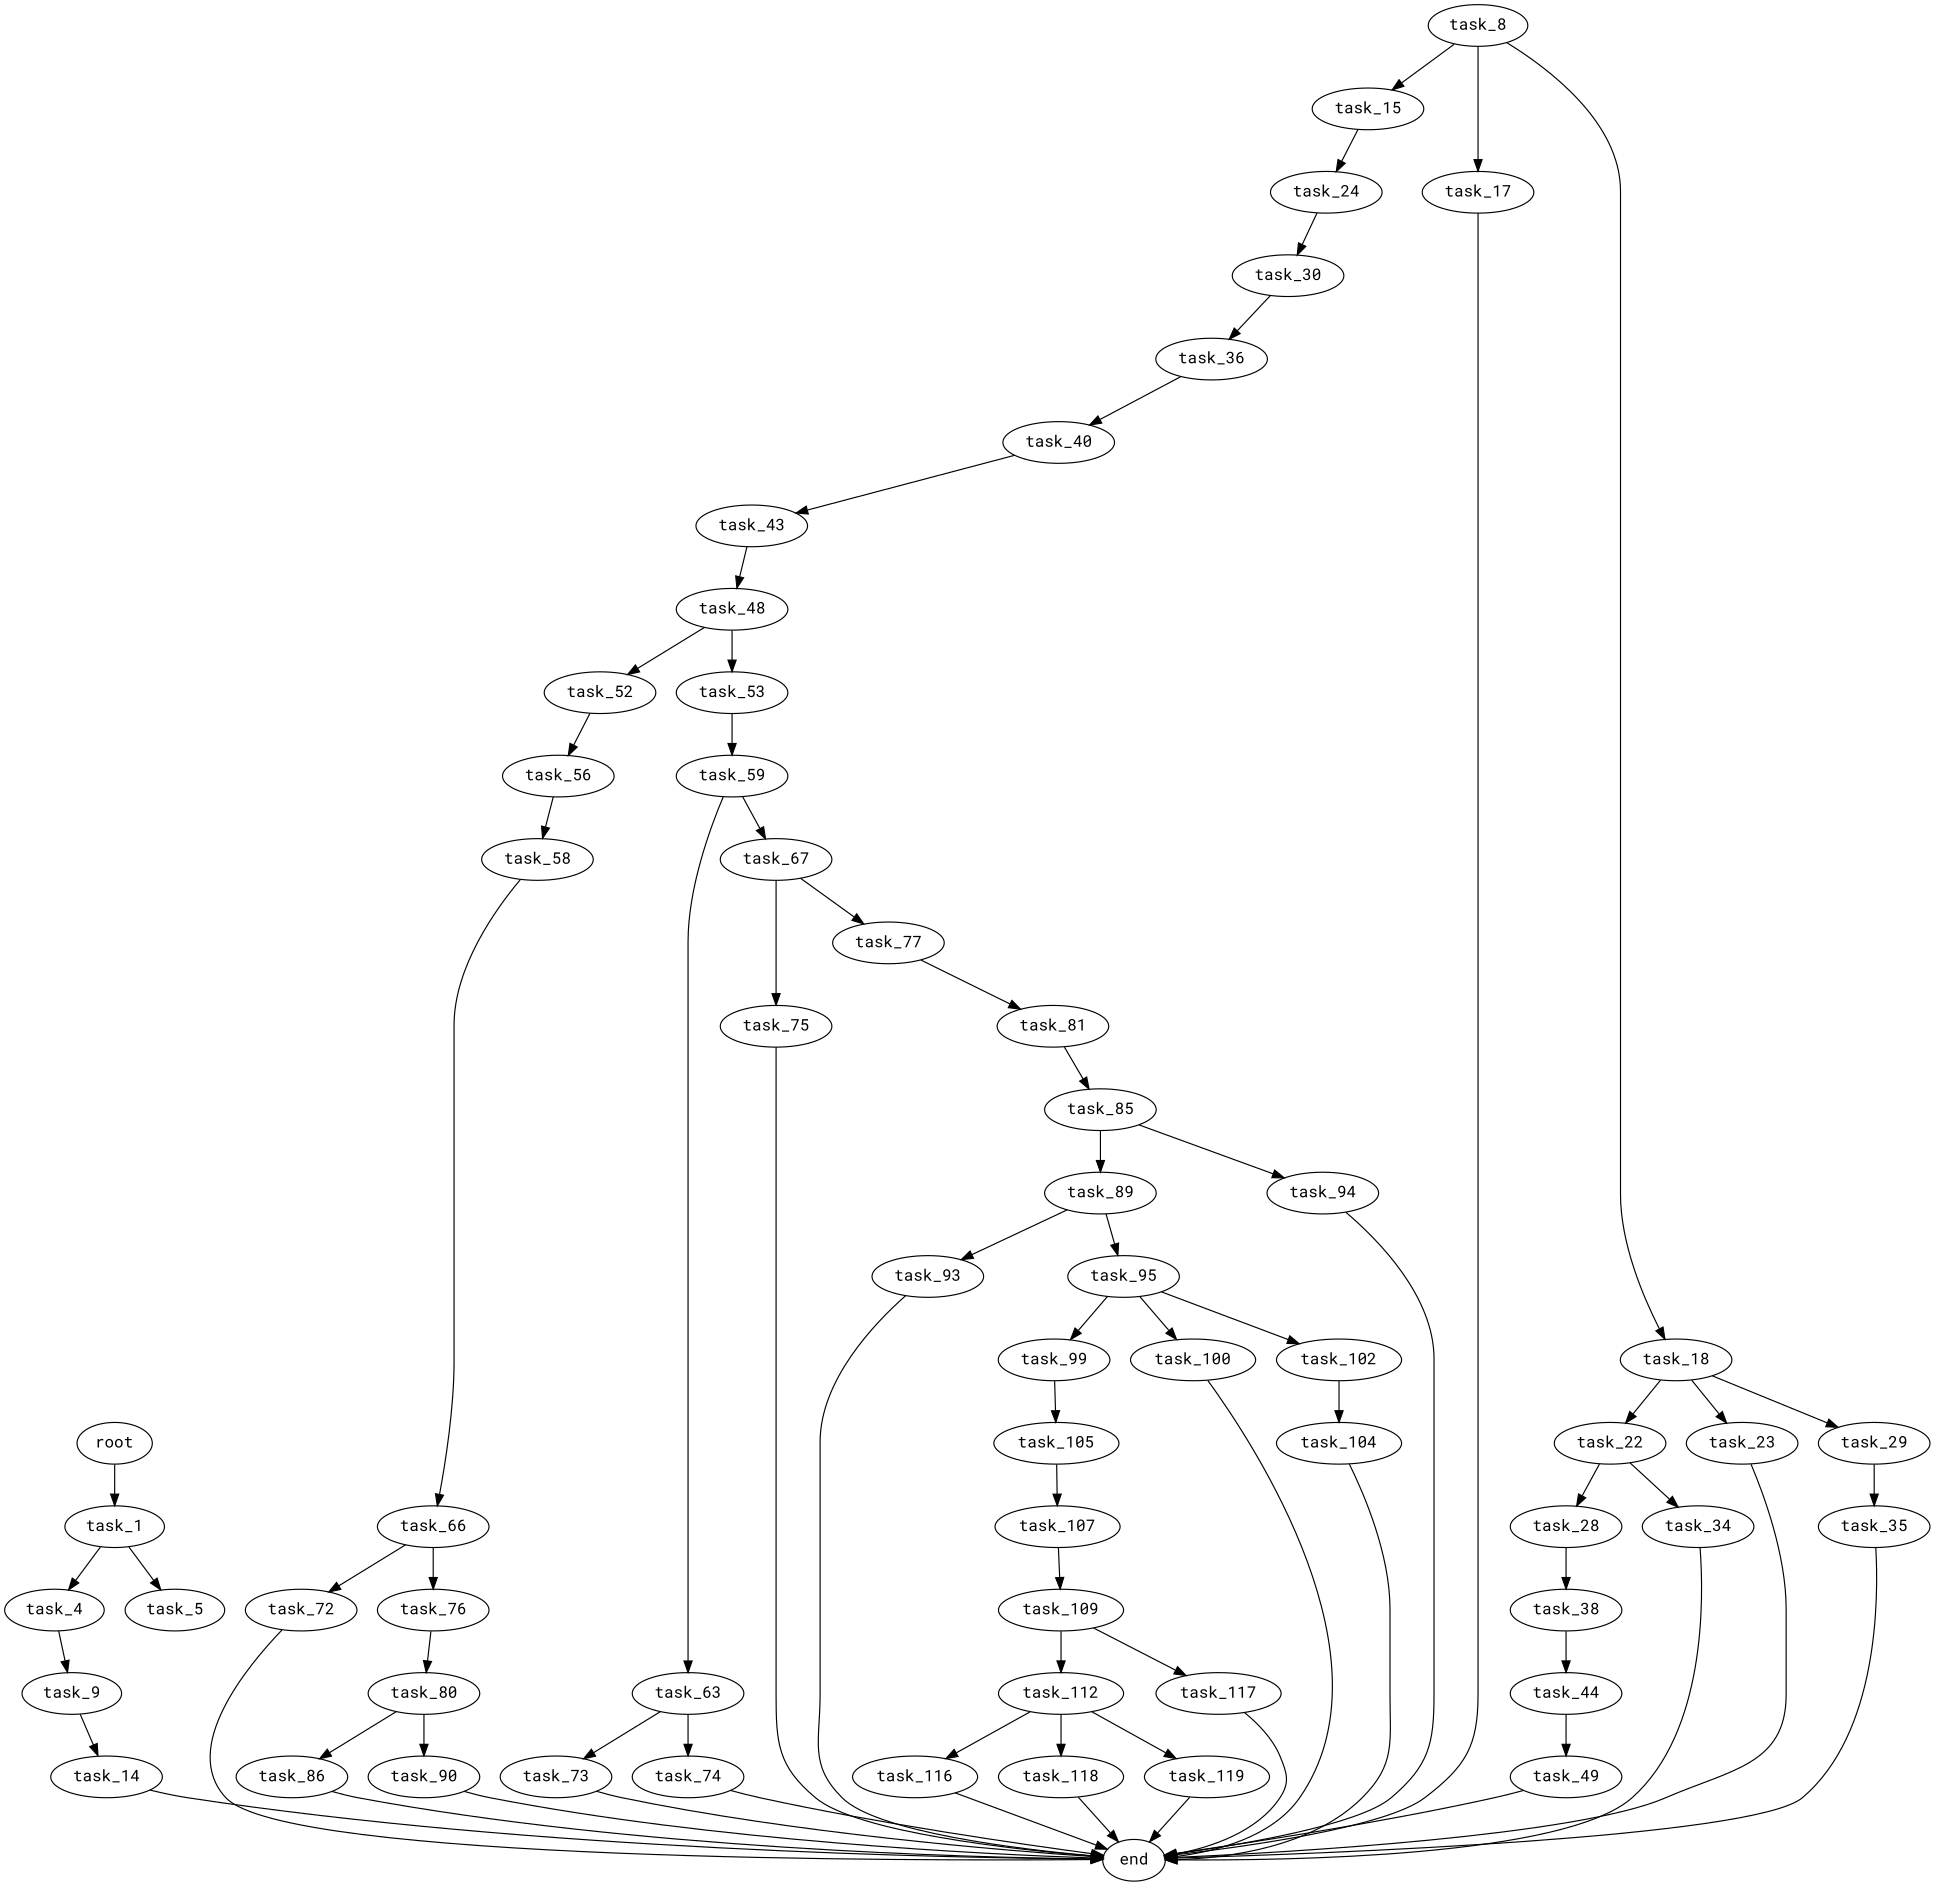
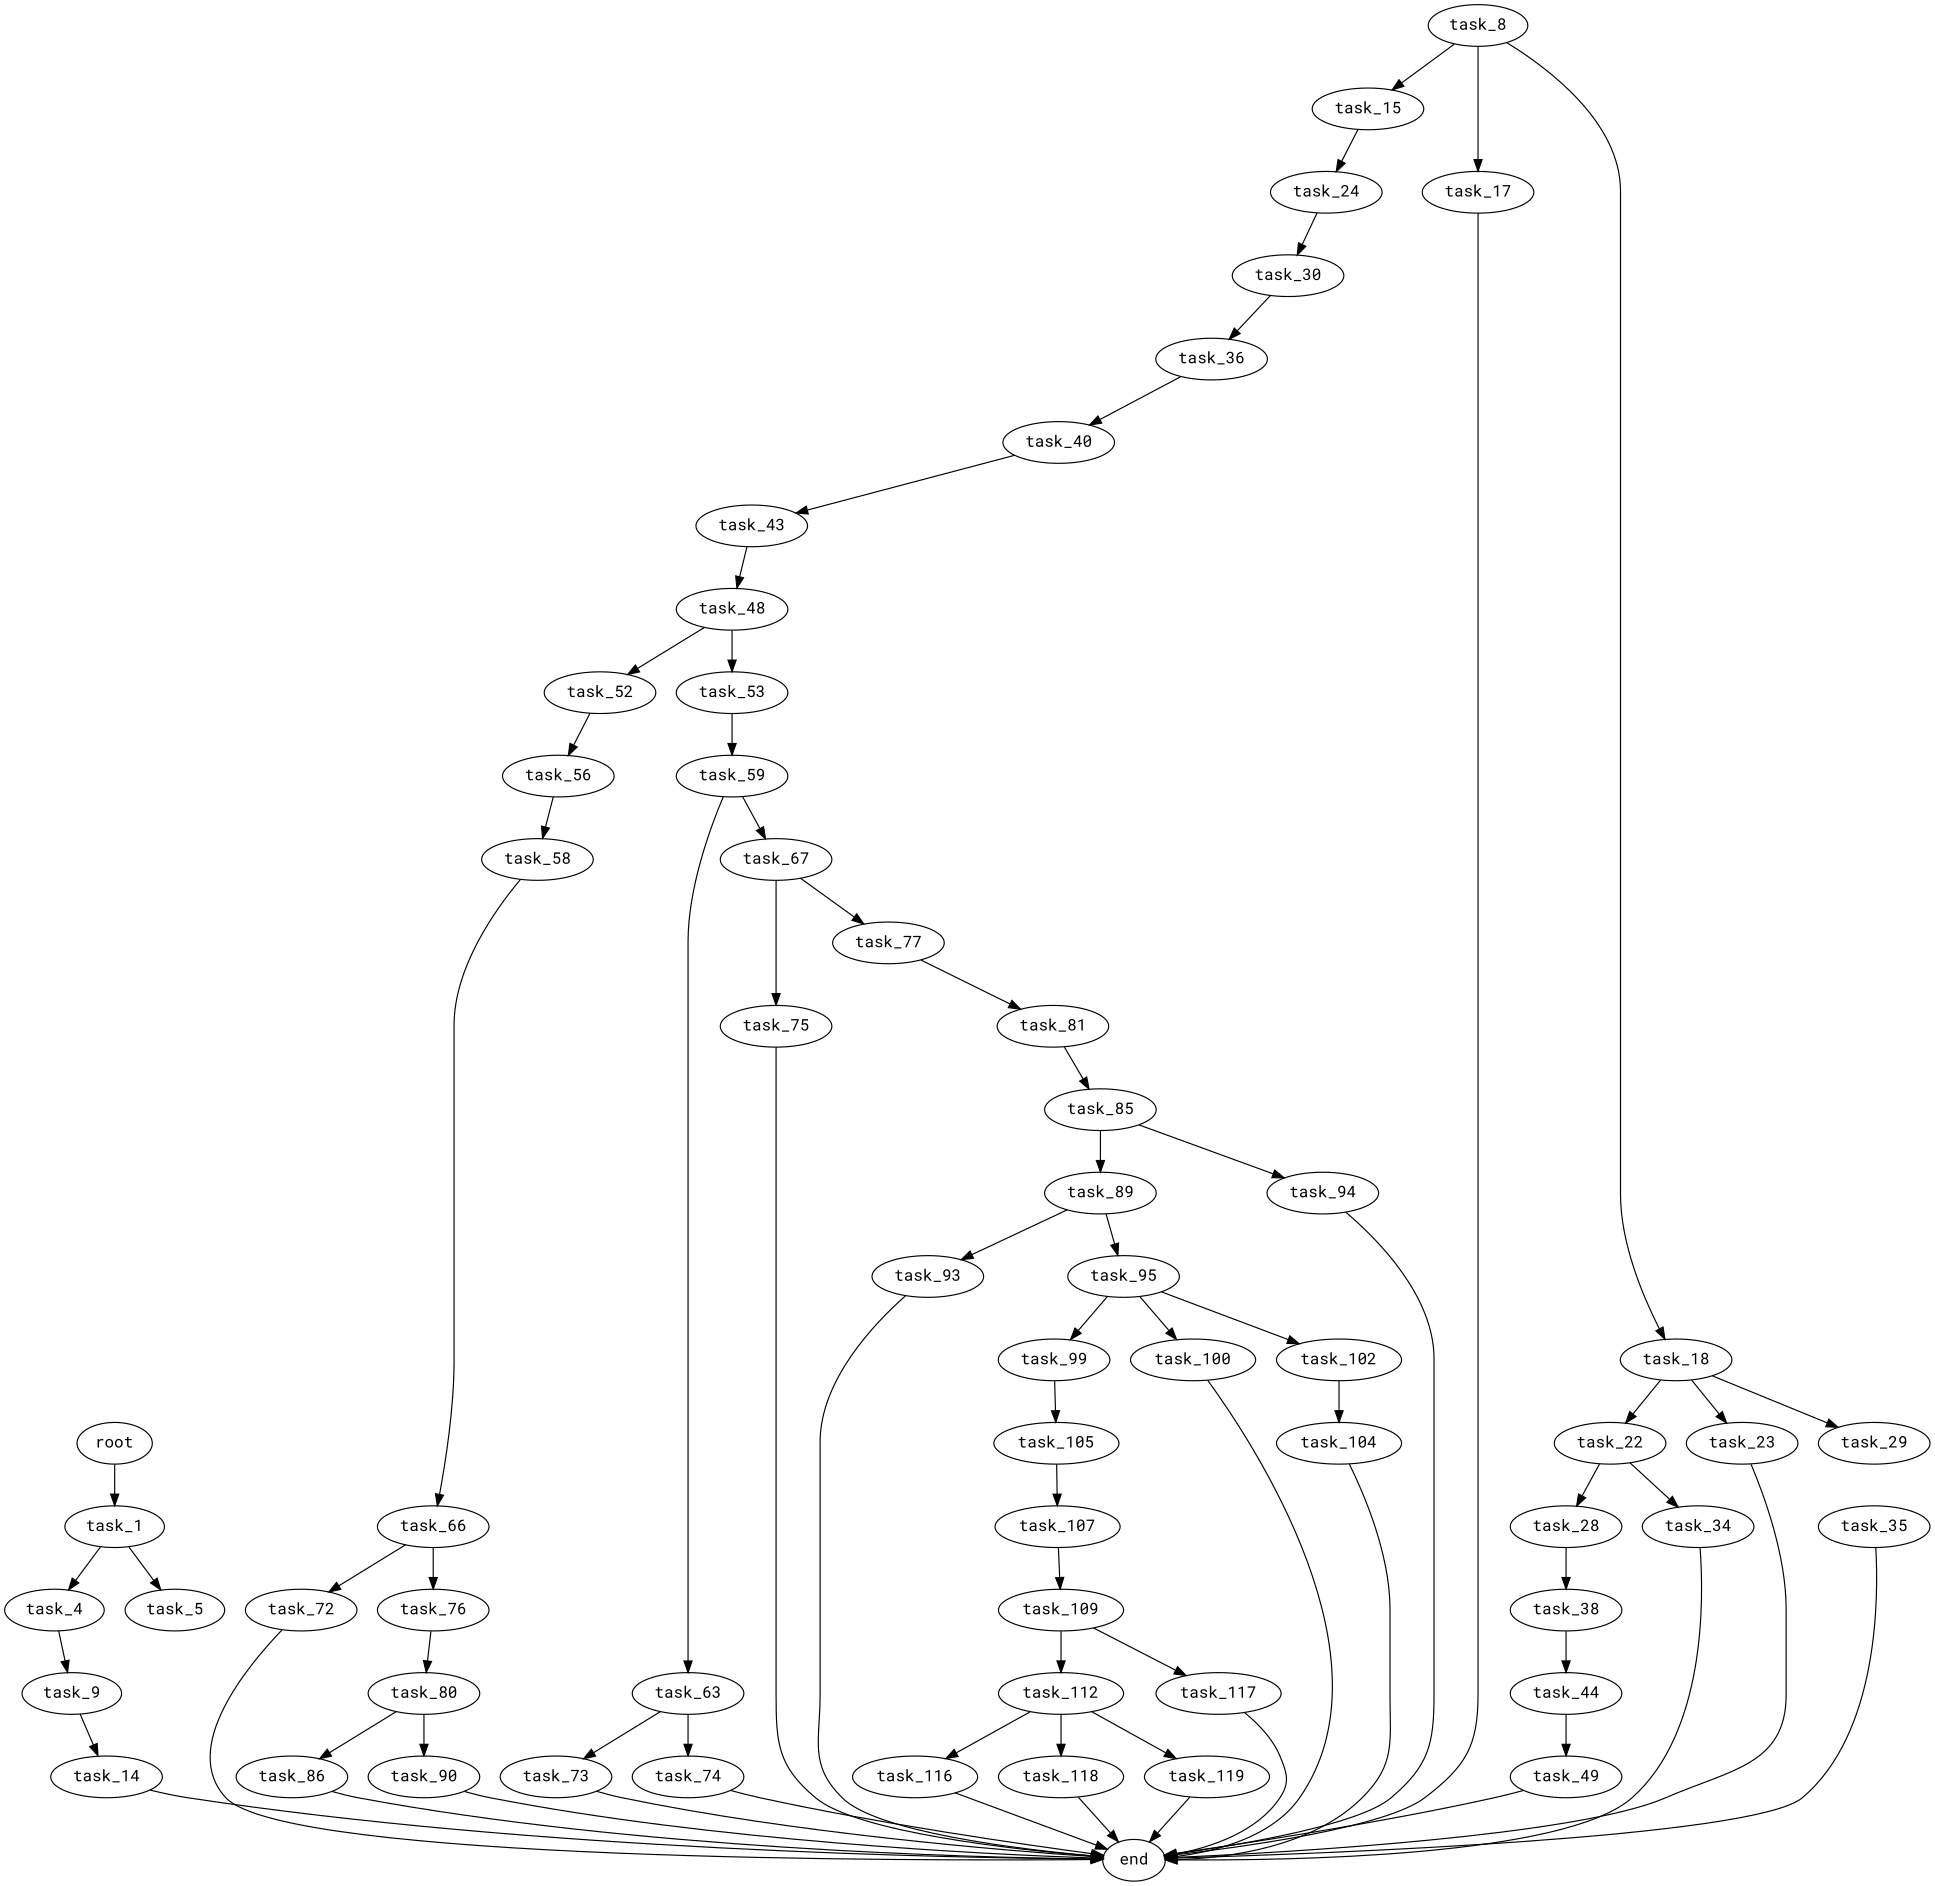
(1874, 1479) -> none
